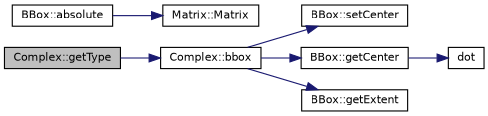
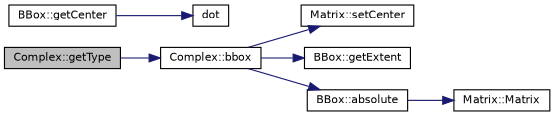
(355, 16) -> (357, 16)
(275, 58) -> (279, 78)
